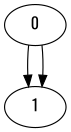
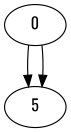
(35, 107) -> (35, 107)
